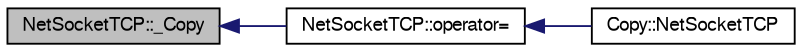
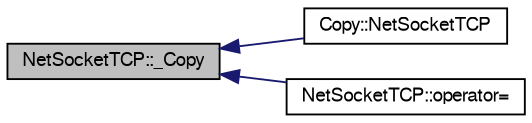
(568, 26) -> (272, 42)
